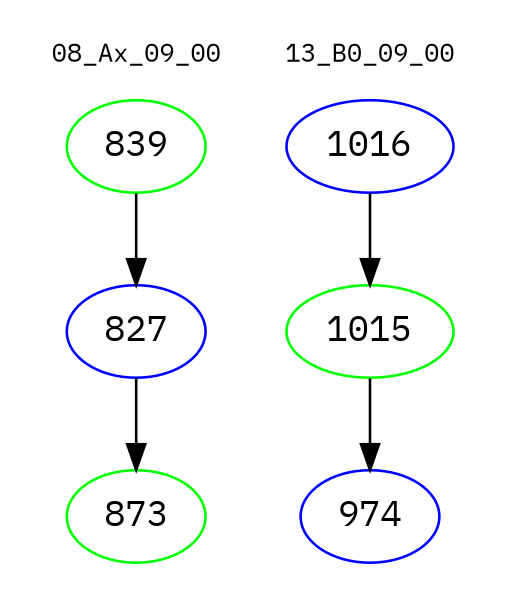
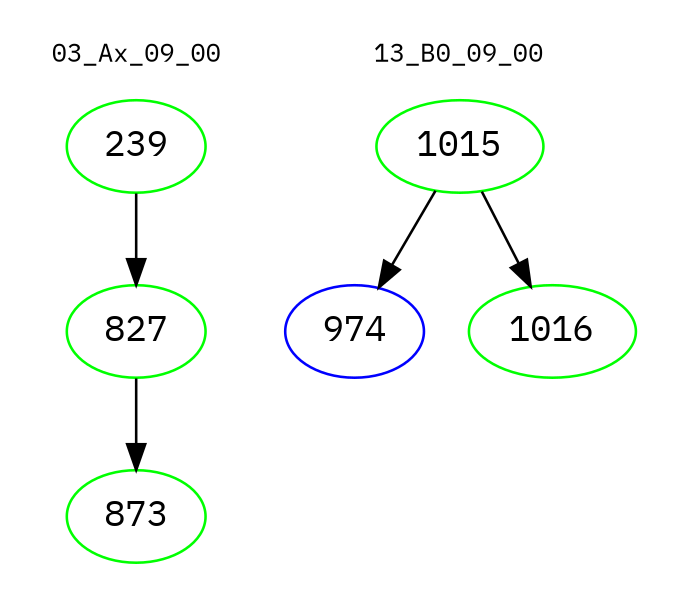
(137, 55) -> (137, 55)
(136, 146) -> (136, 146)
(370, 146) -> (552, 331)
(370, 226) -> (500, 228)
(136, 331) -> (136, 331)
